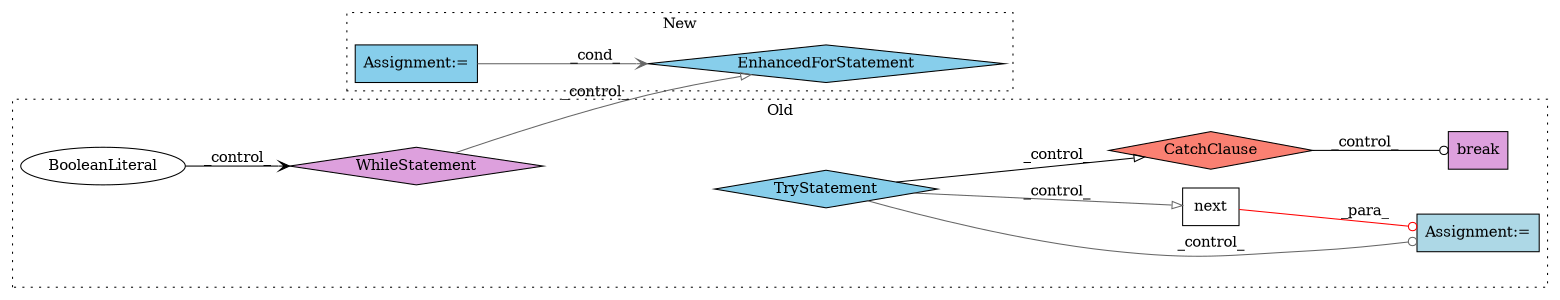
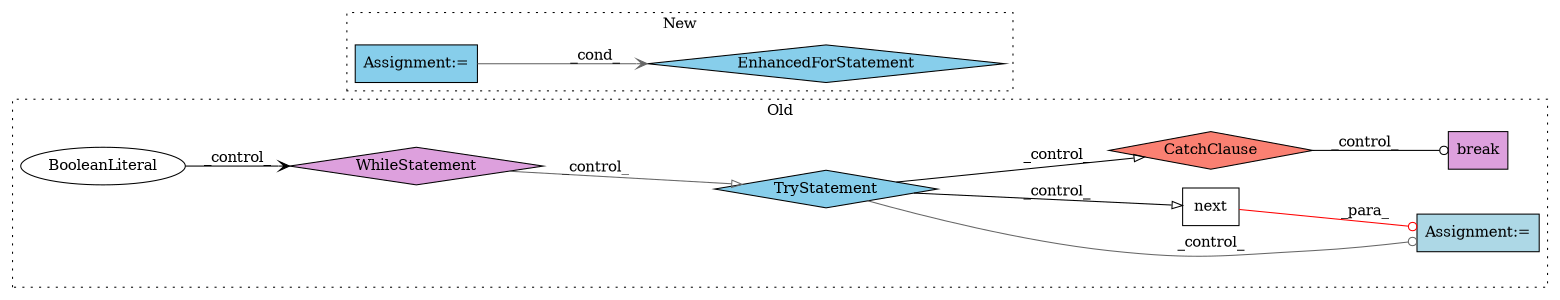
(596, 109) -> (620, 178)
(1043, 199) -> (1043, 199)
